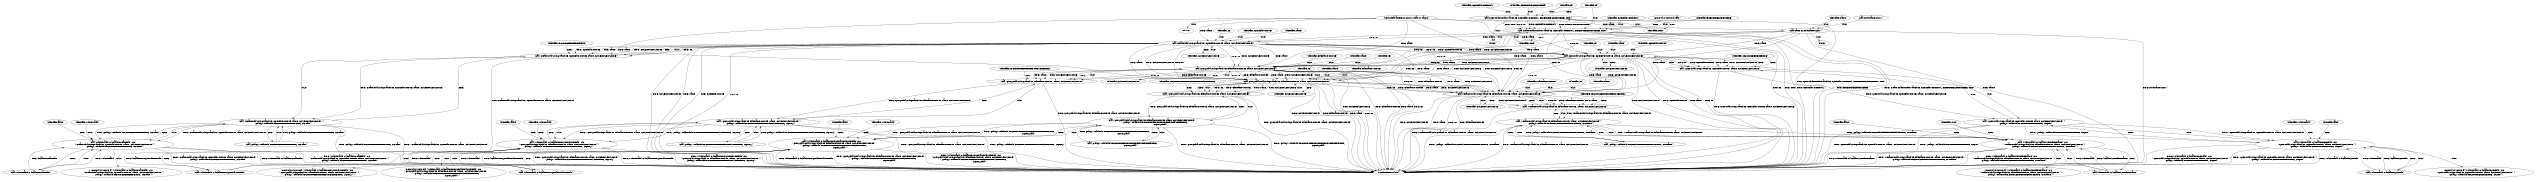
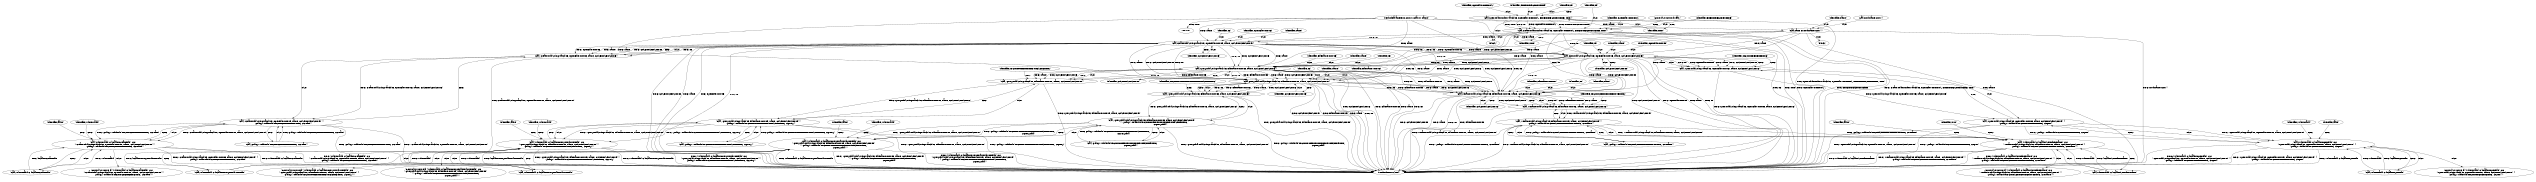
(1194, 24) -> (1194, 24)
(567, 43) -> none
